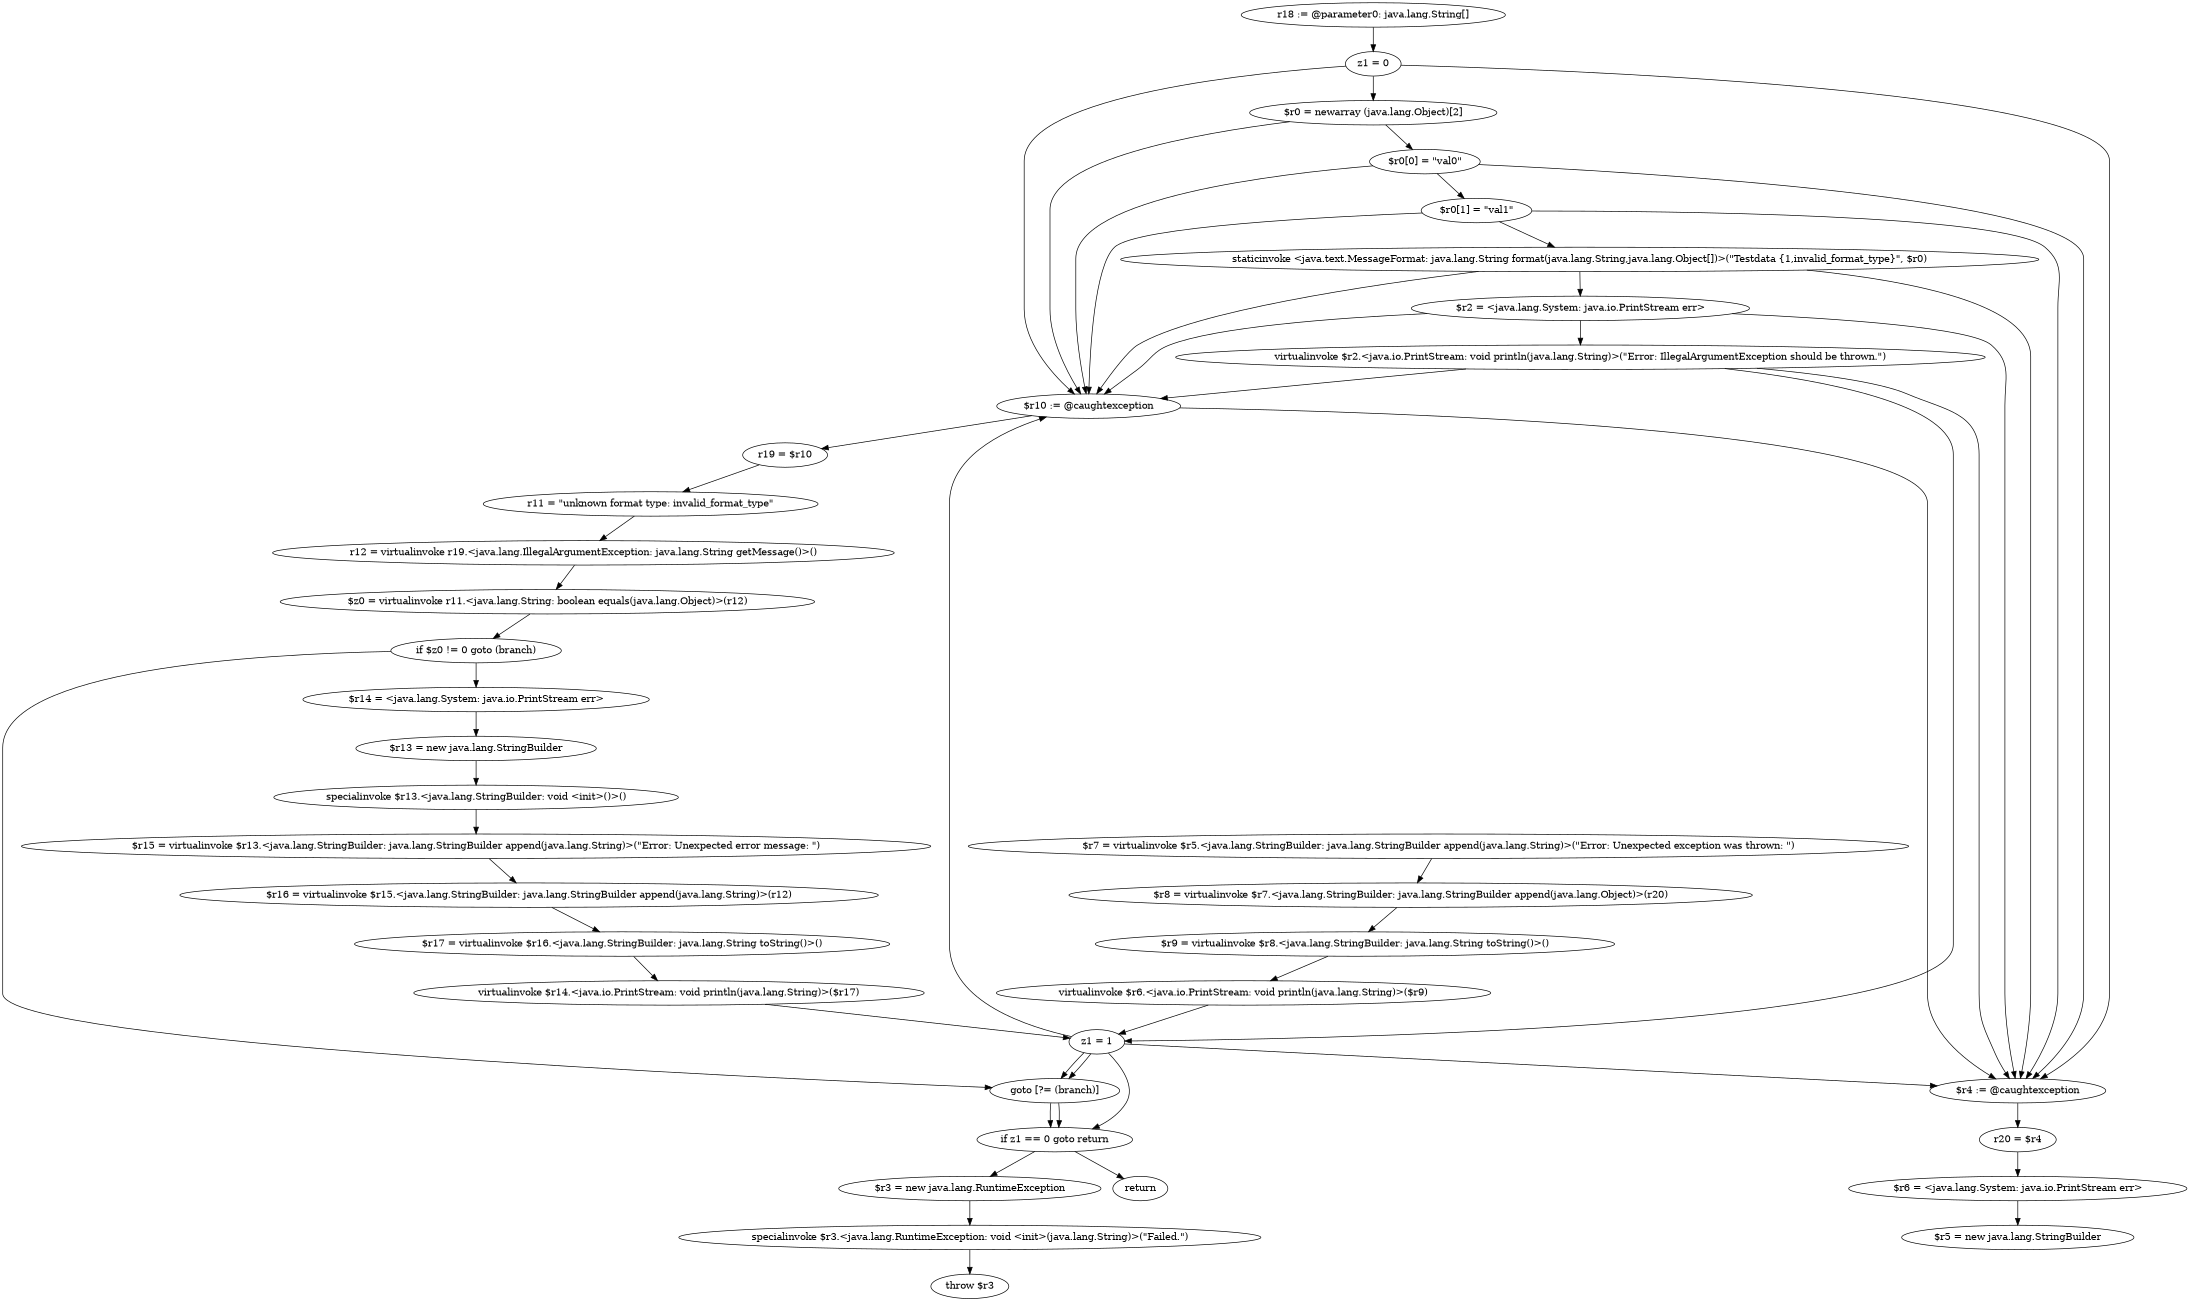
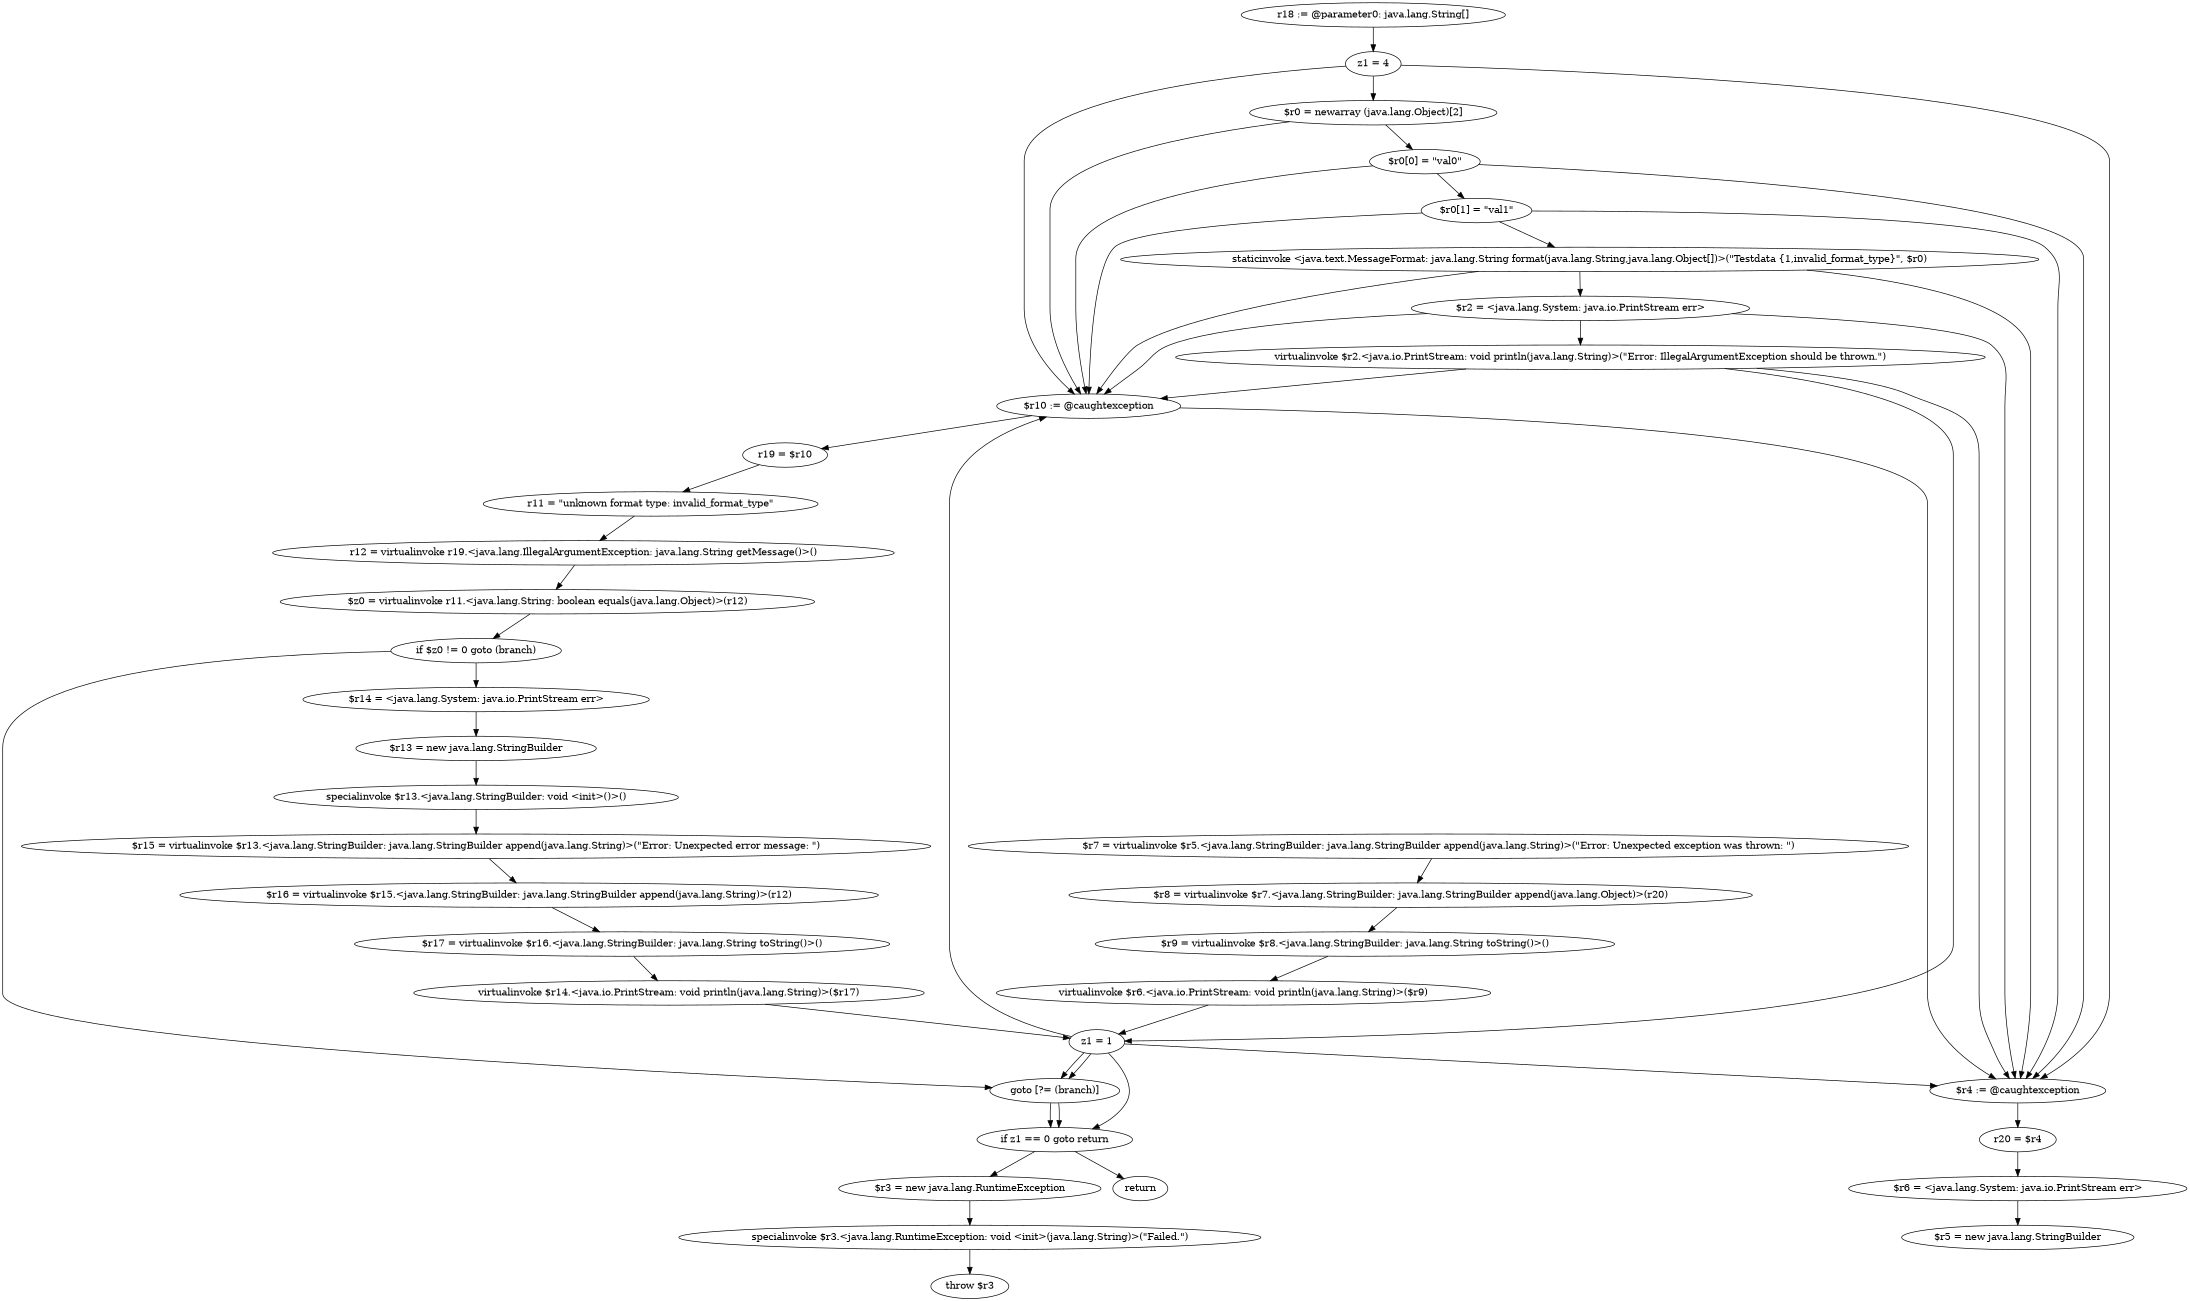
(1373, 64) -> (1373, 64)
